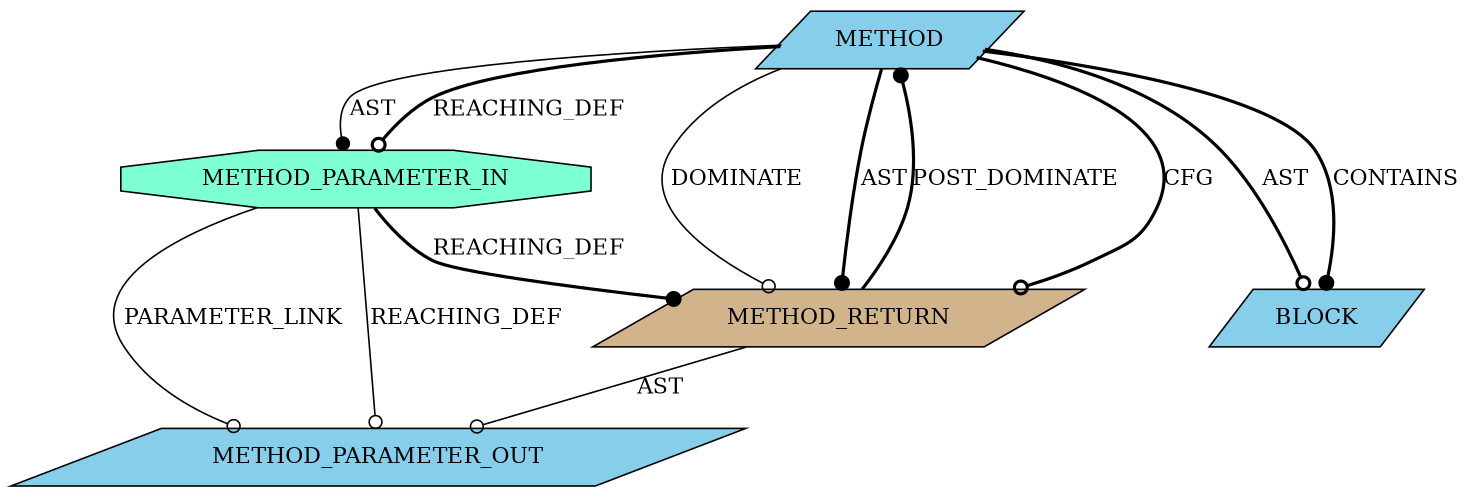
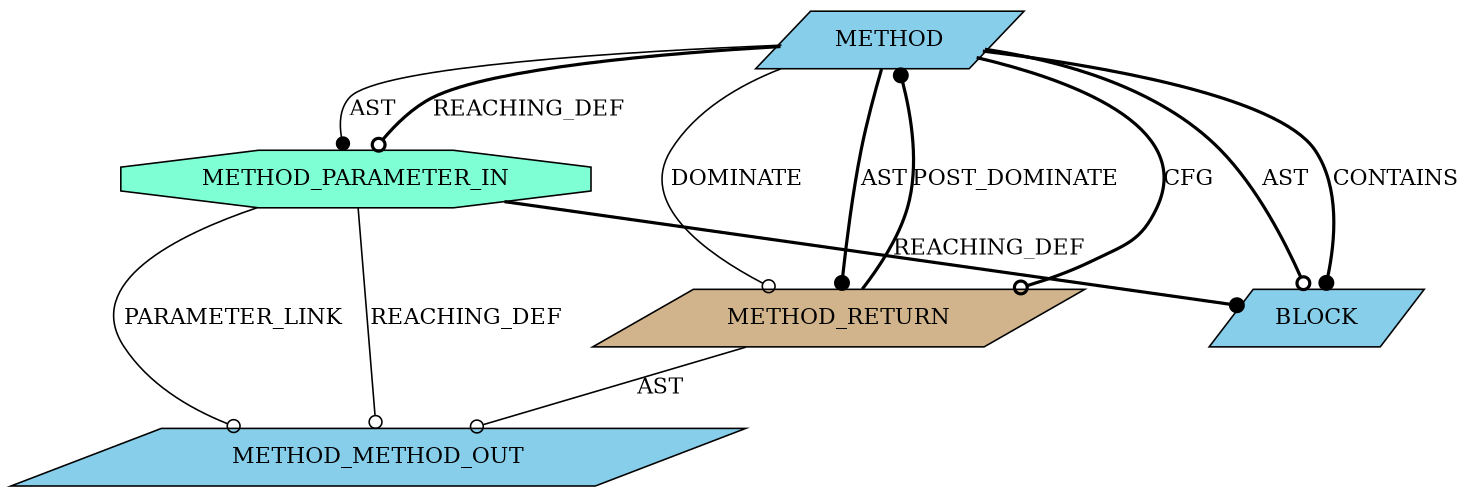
(510, 278) -> (867, 253)
(378, 457) -> (378, 457)
